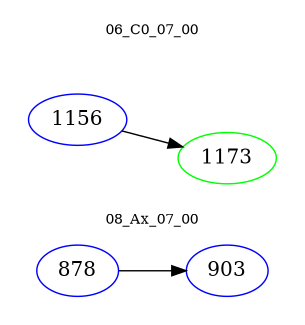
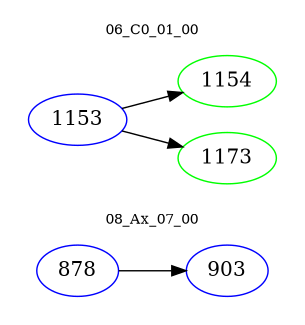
(152, 31) -> (152, 31)
none -> (227, 81)
(78, 120) -> (78, 120)
